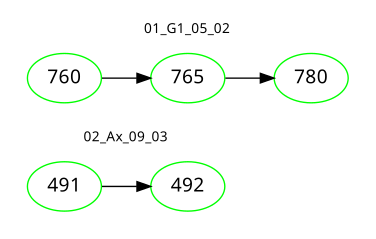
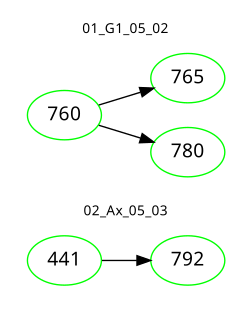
(243, 78) -> (120, 132)
(126, 138) -> (126, 212)
(64, 186) -> (64, 260)
(188, 186) -> (188, 260)
